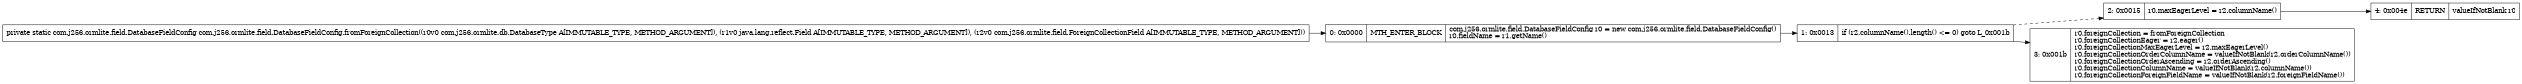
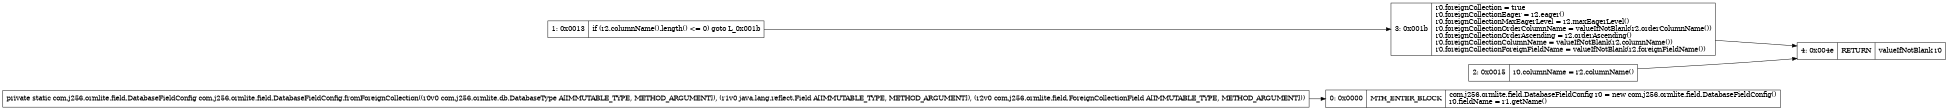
(2213, 11) -> (1574, 73)
(2056, 22) -> none
(1786, 33) -> none
(2150, 34) -> (1481, 8)
none -> (1754, 43)
